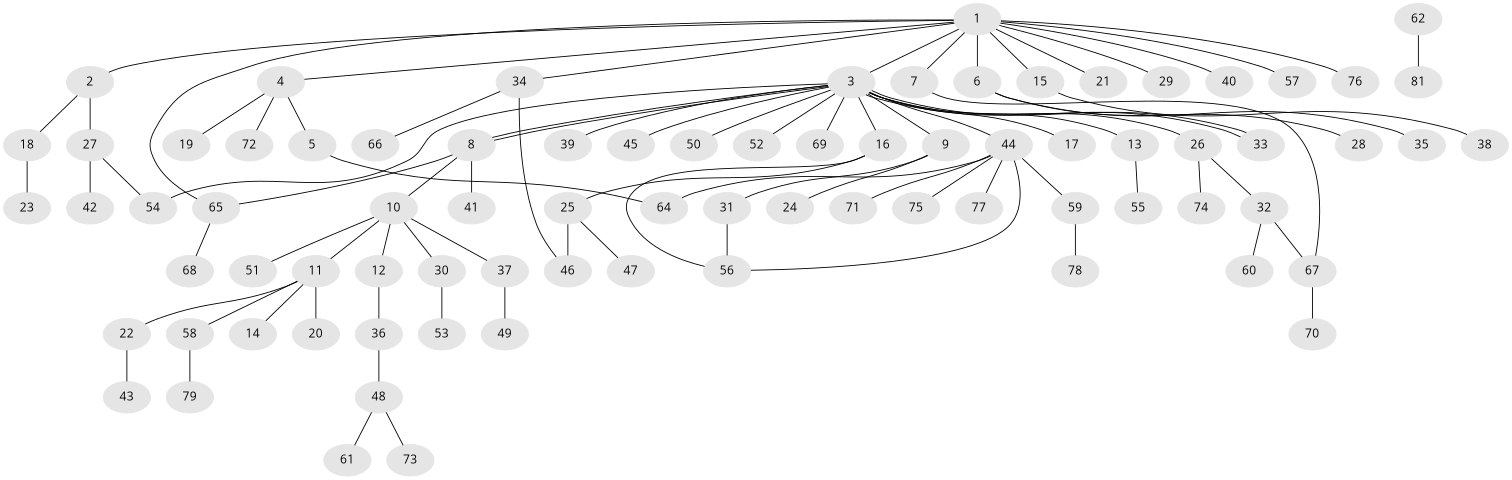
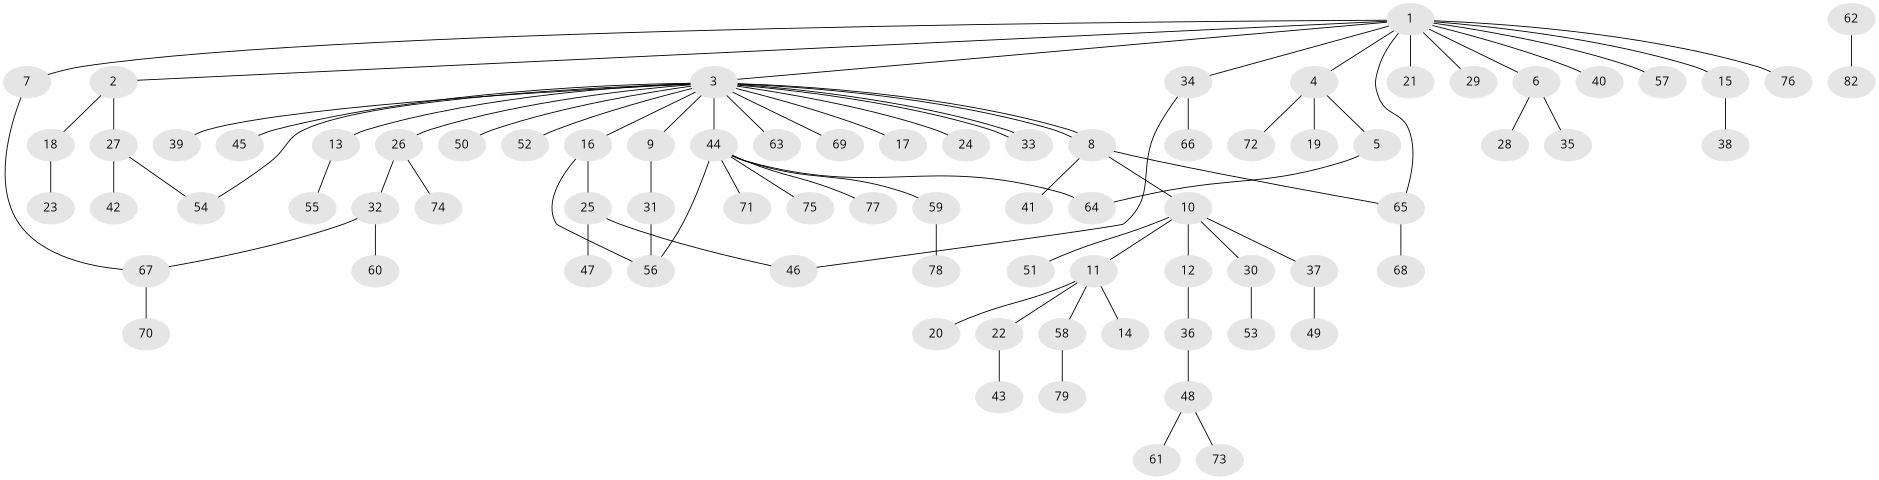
(1418, 82) -> (1852, 82)
none -> (777, 145)
(850, 182) -> (844, 105)
